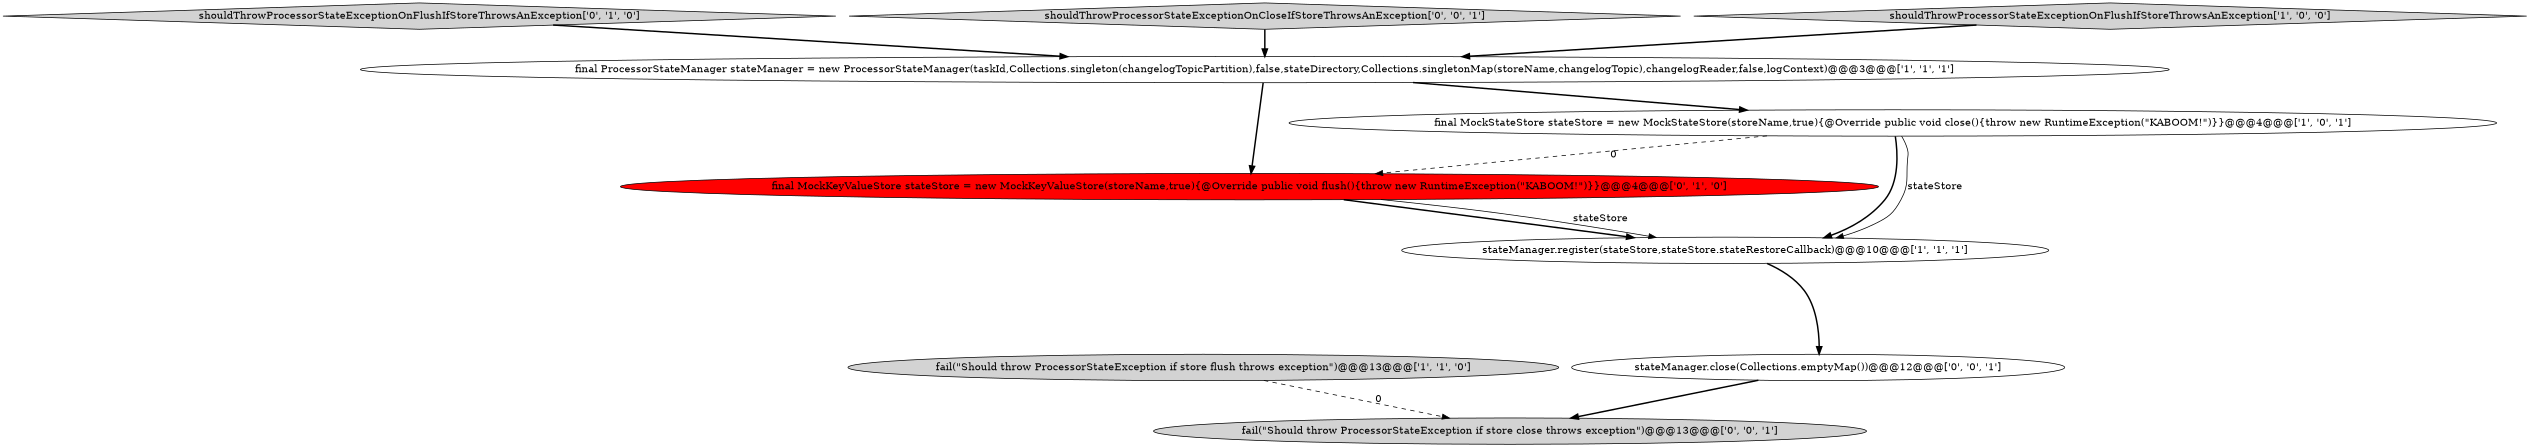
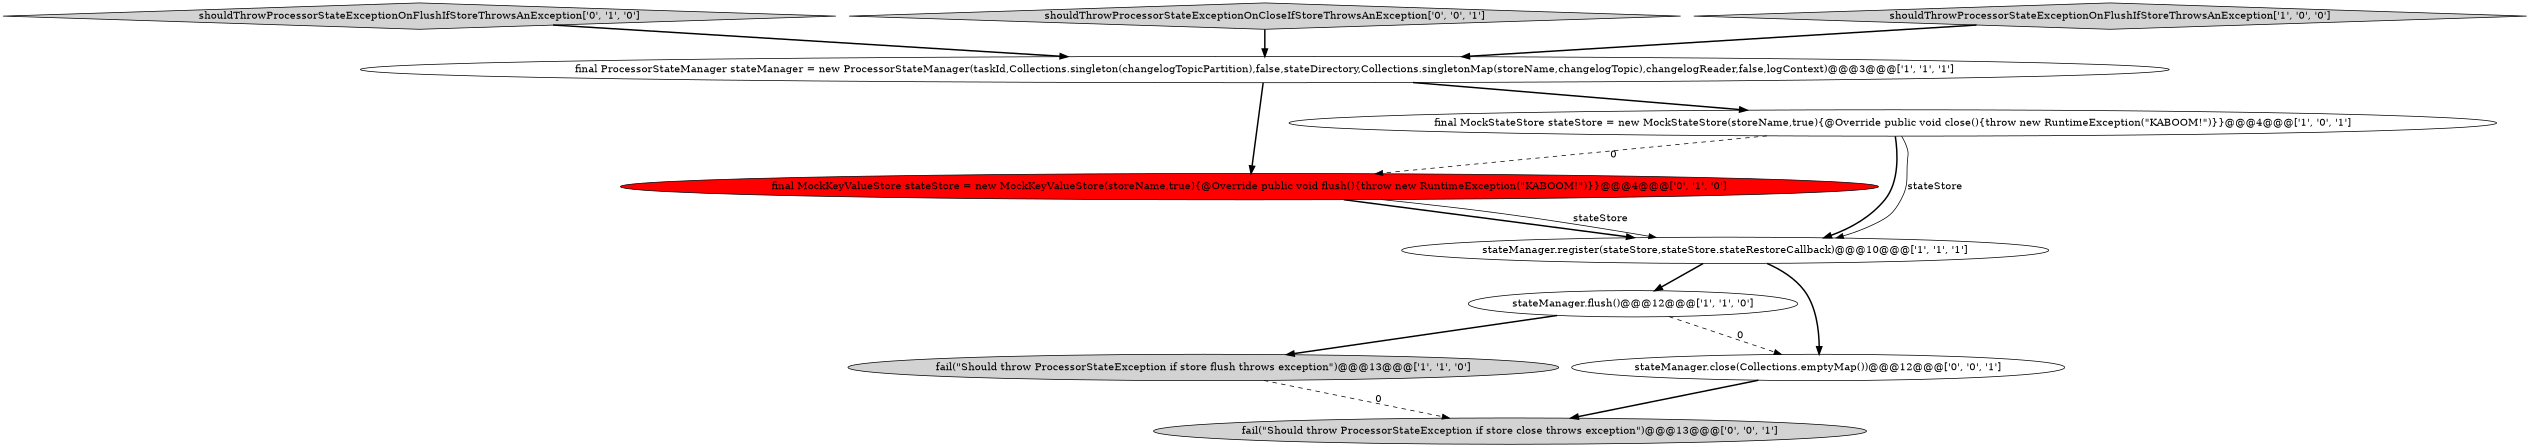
none -> (1633, 304)
